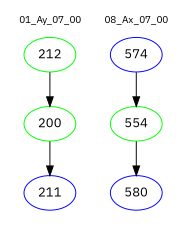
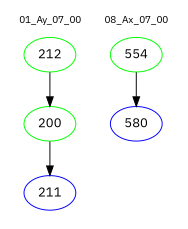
(136, 55) -> none
